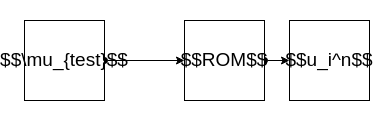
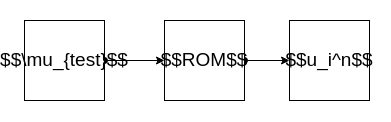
(225, 61) -> (205, 61)
